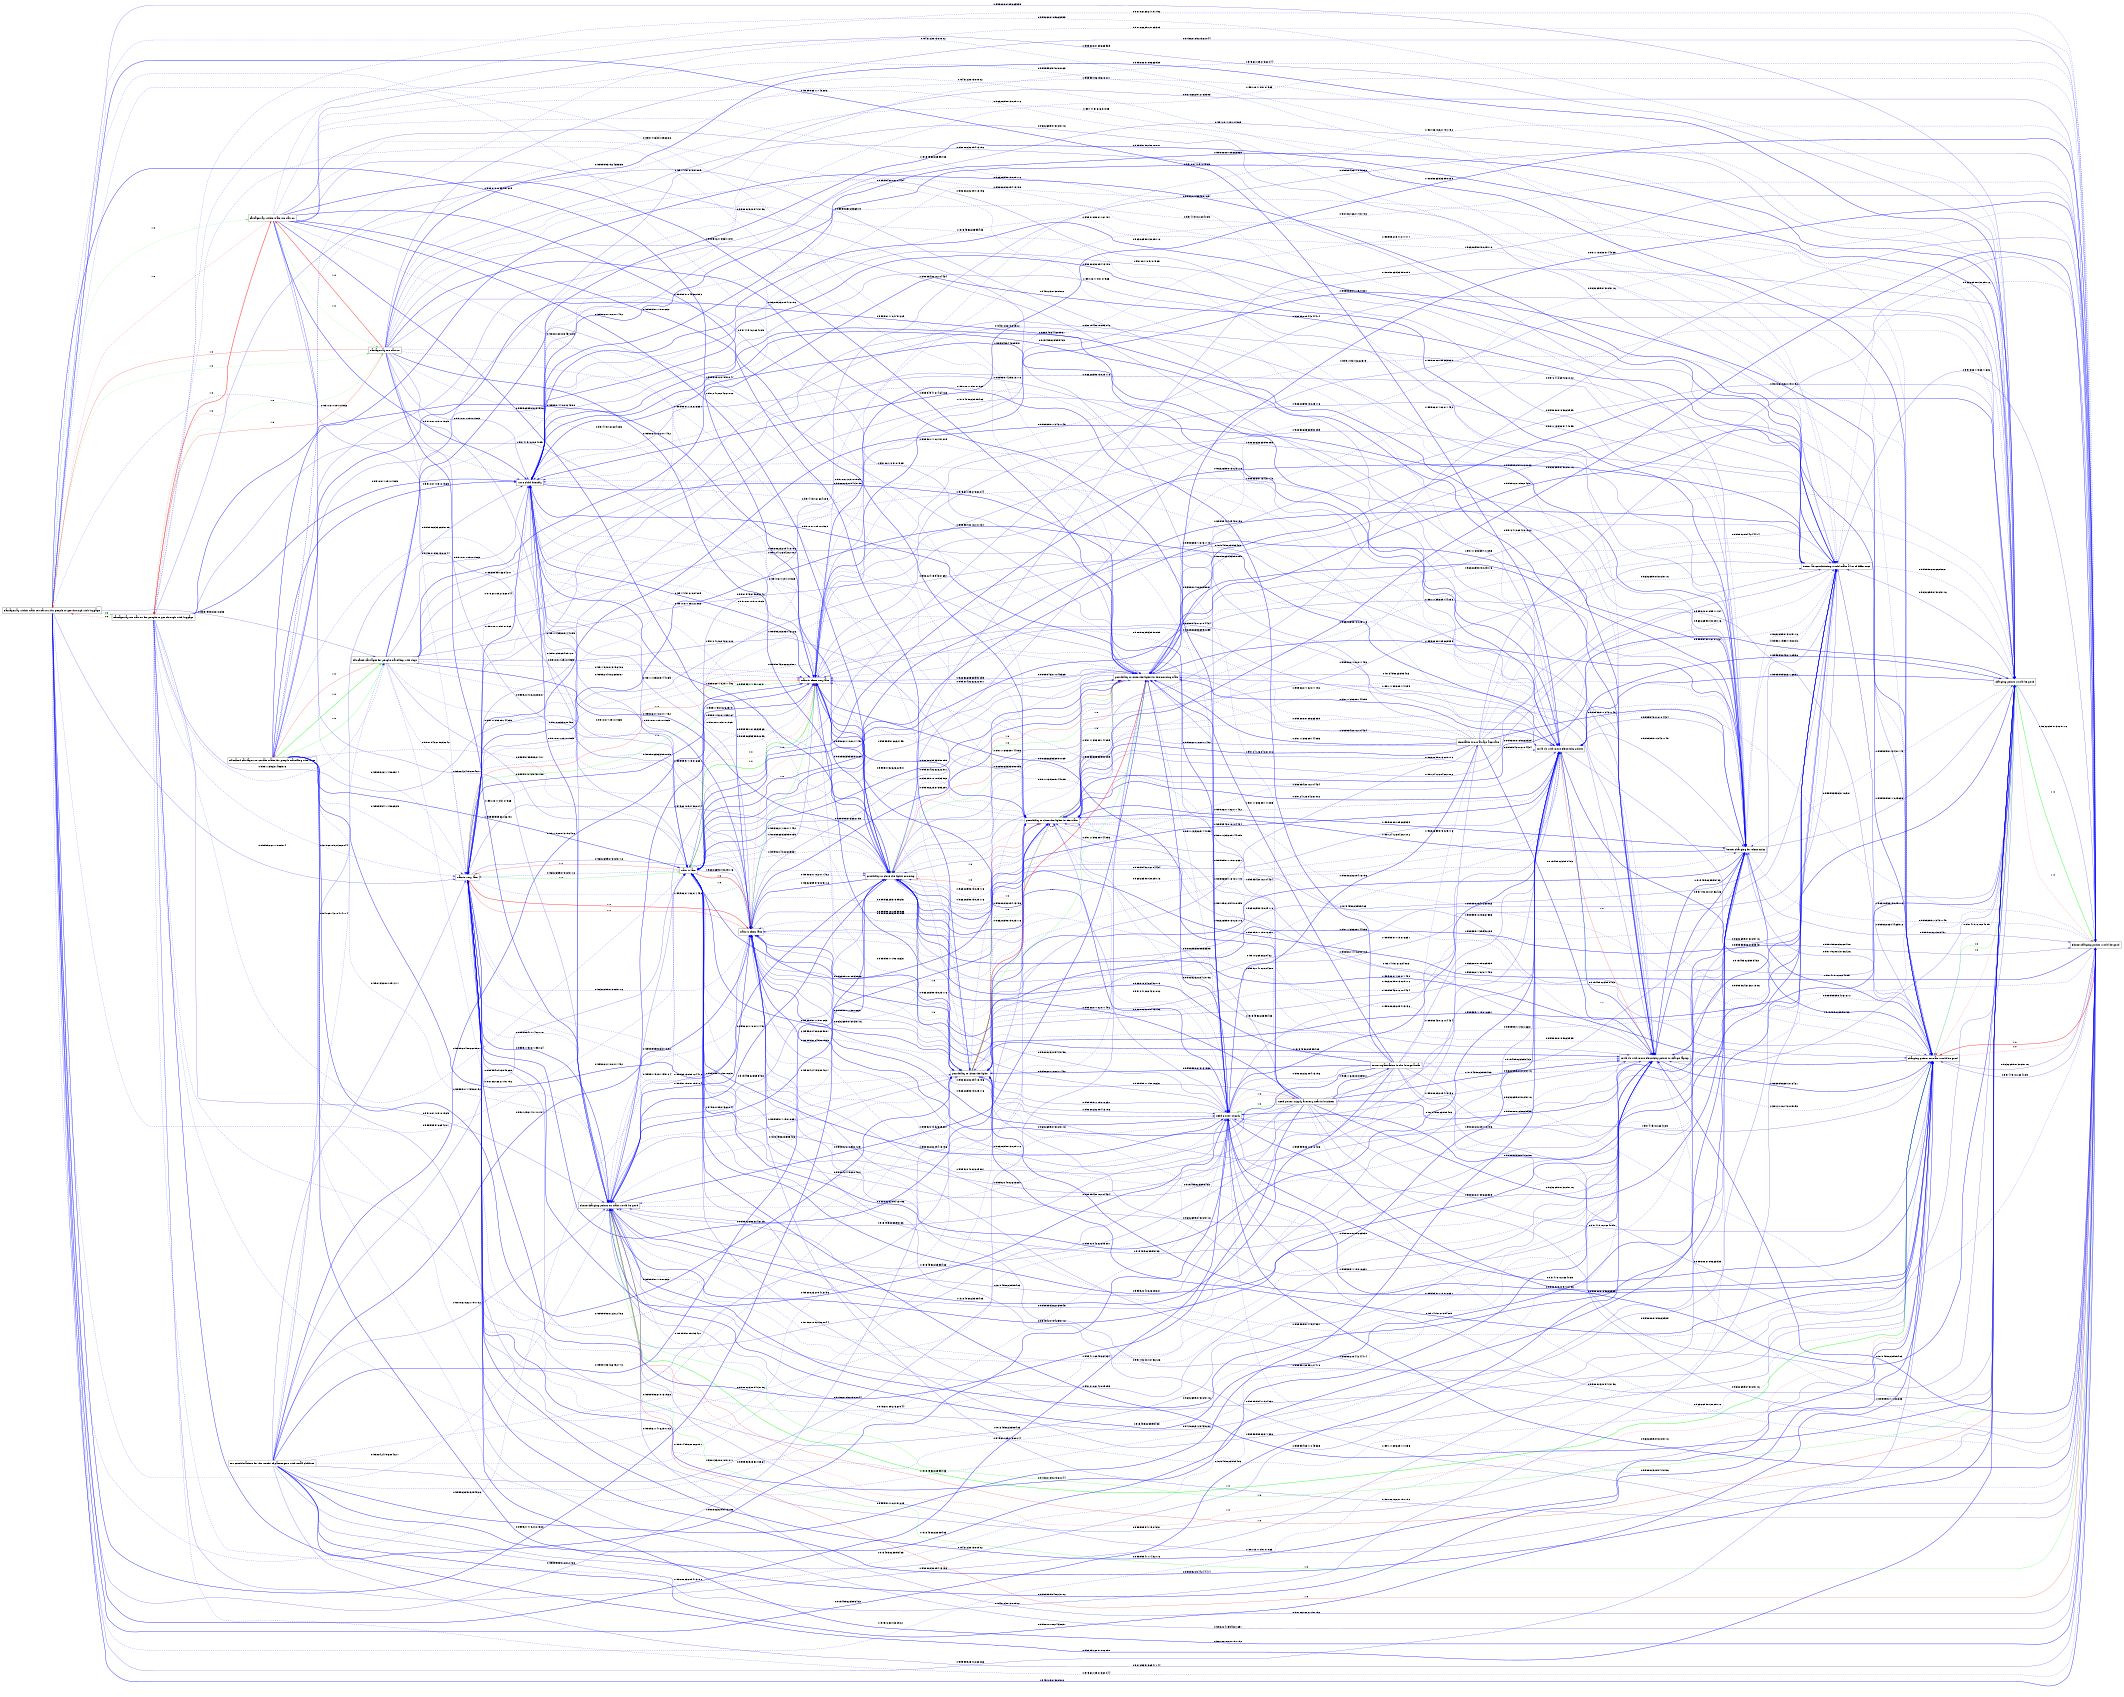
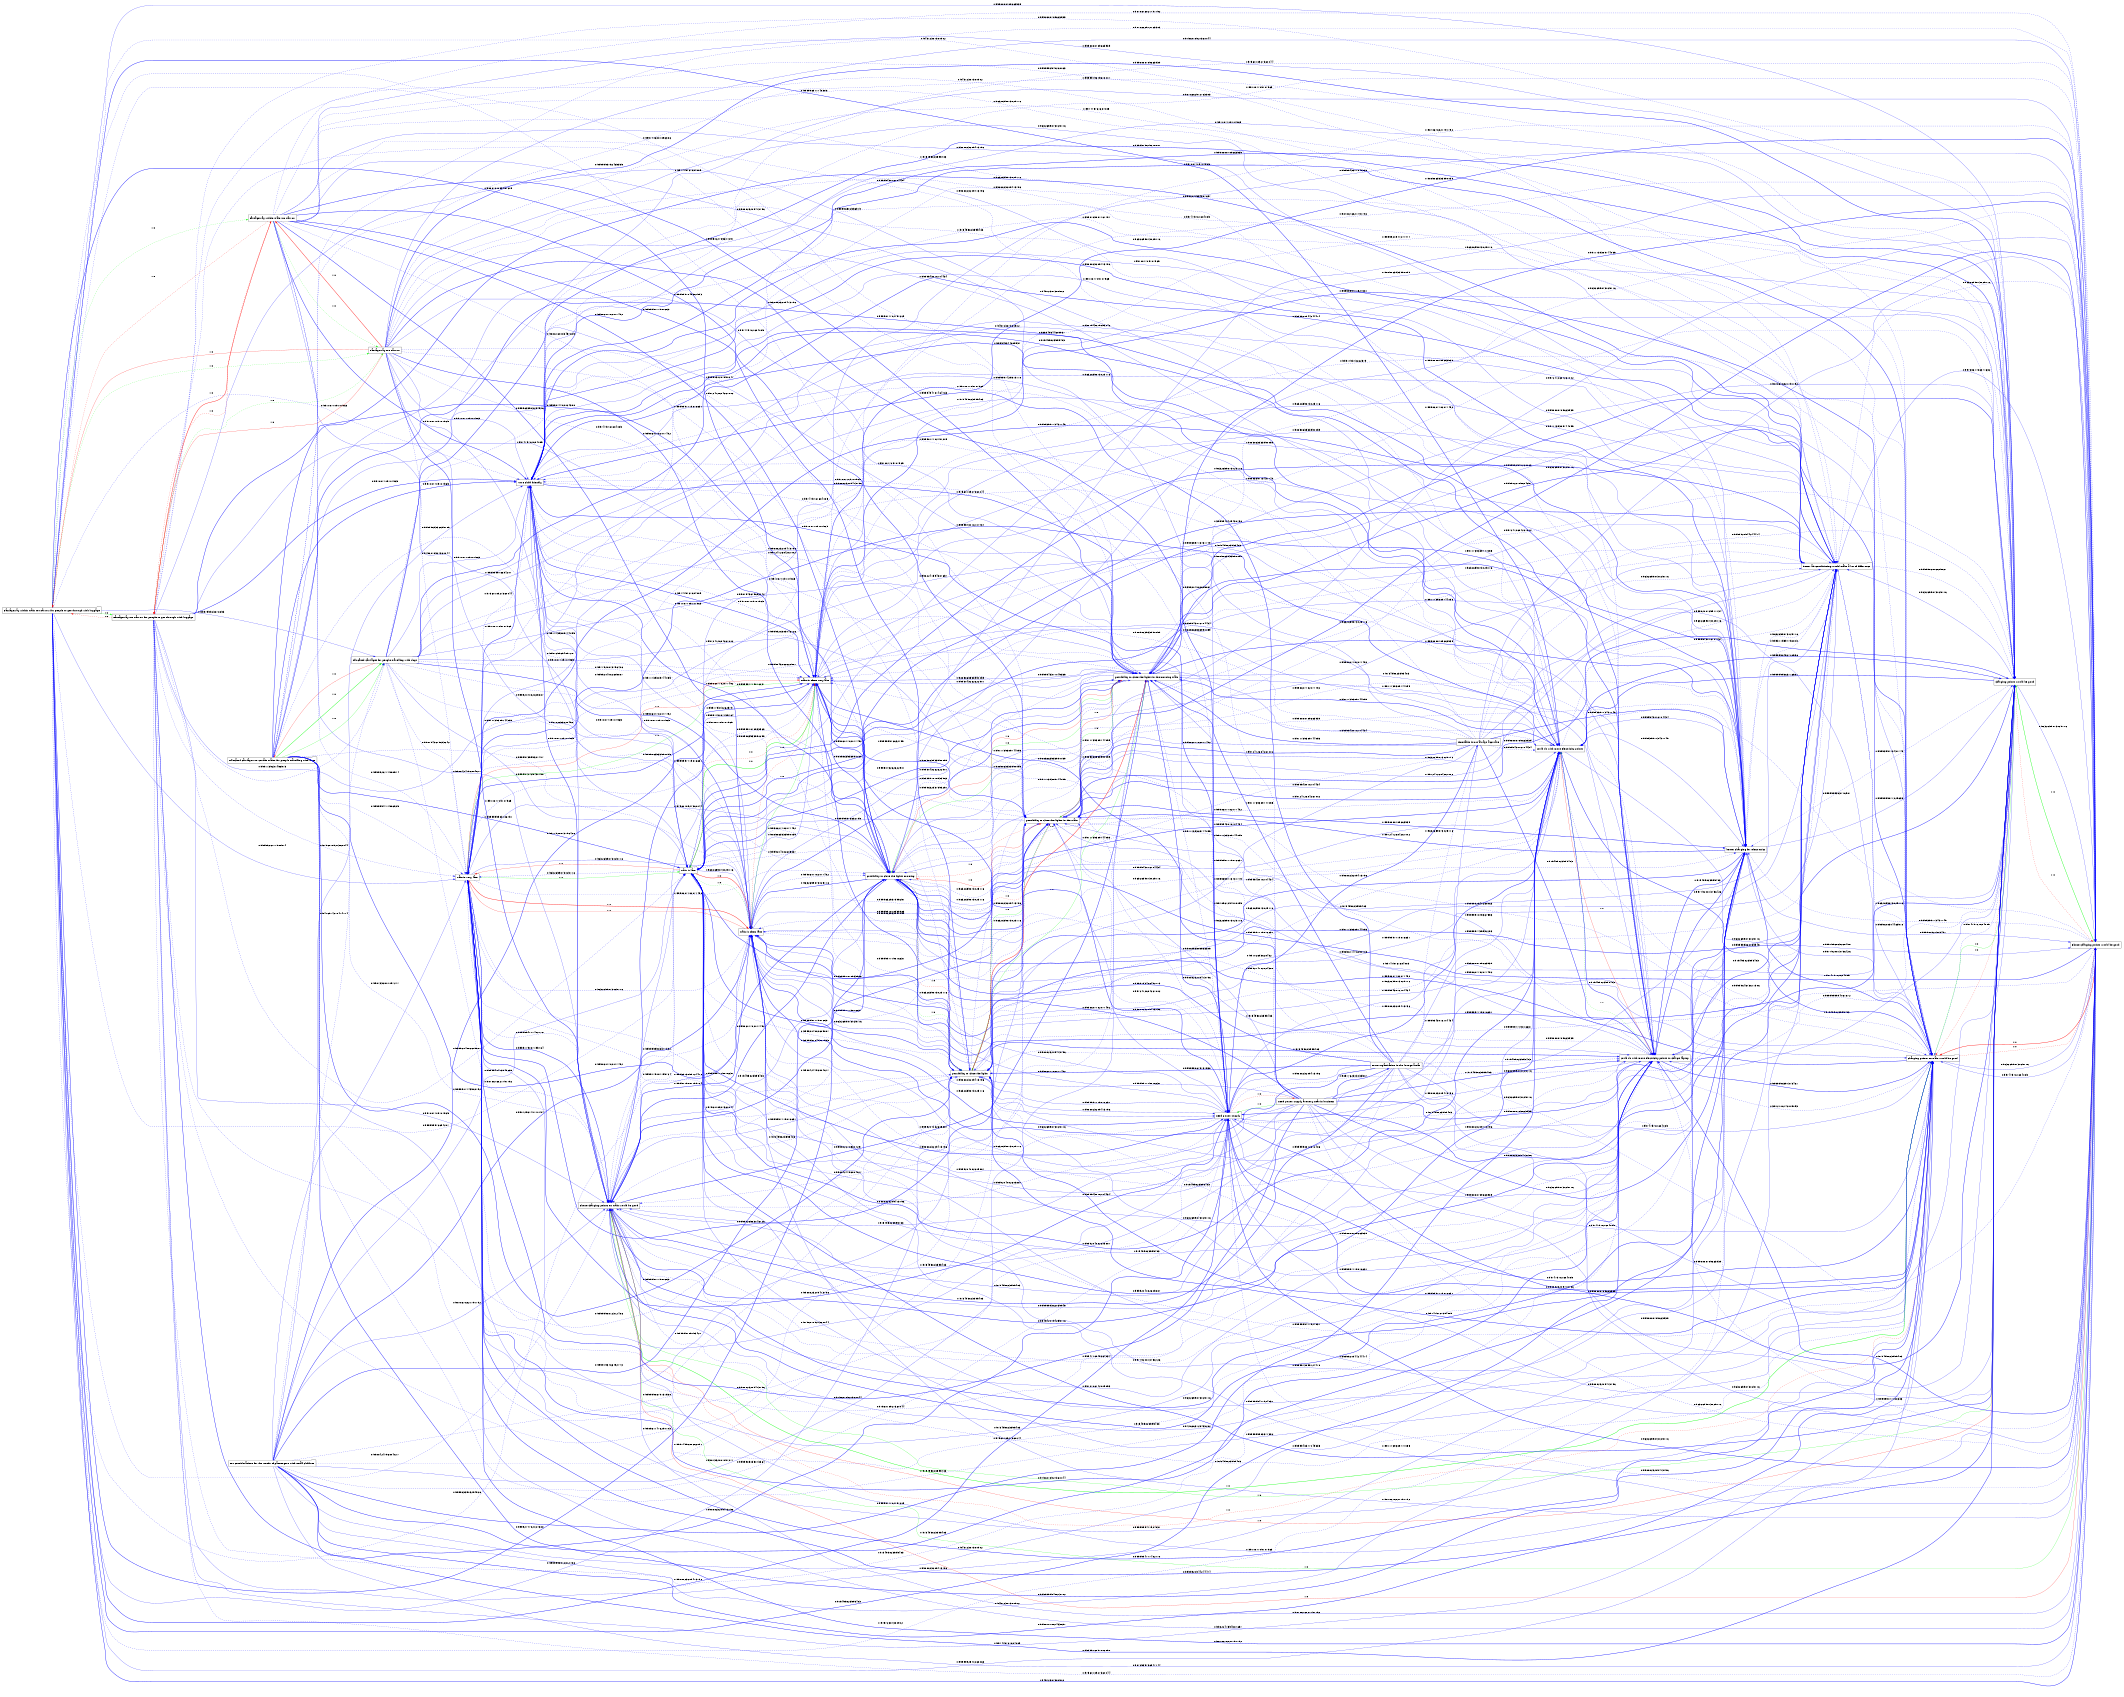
none -> (770, 1638)
